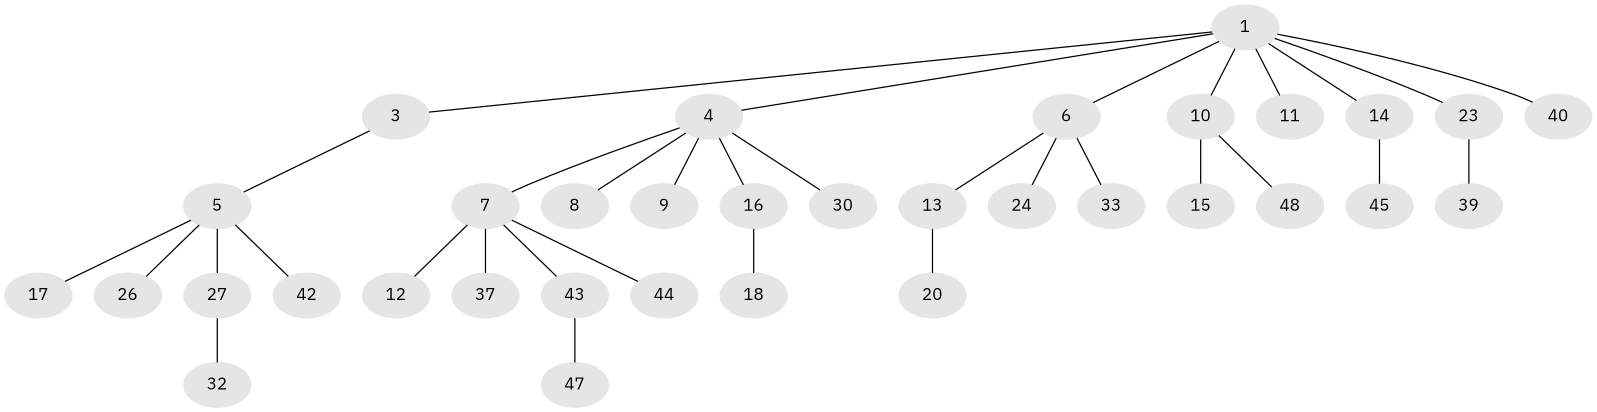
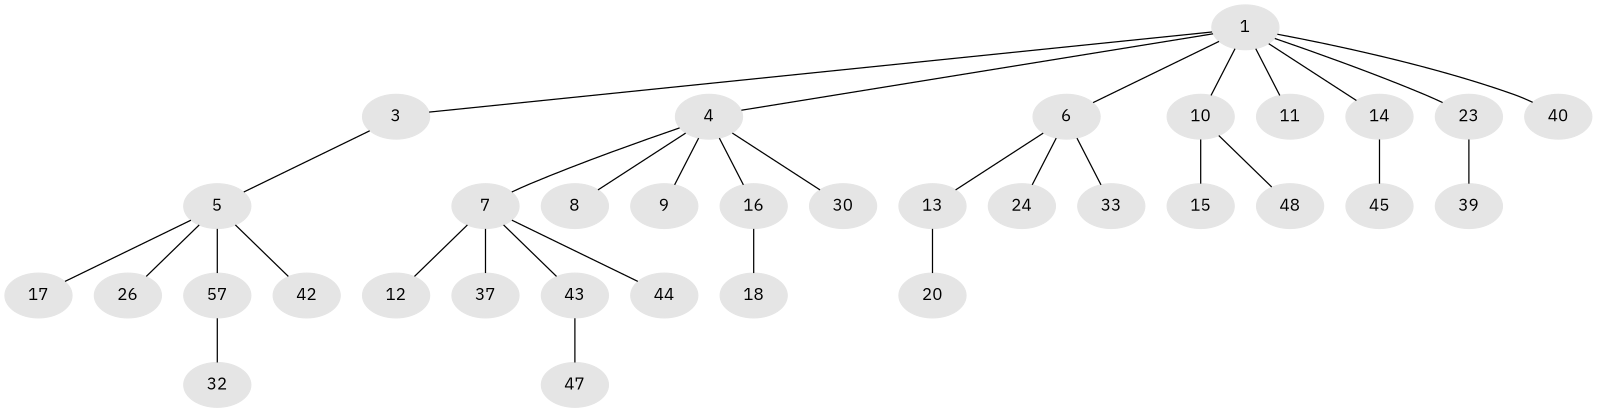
(217, 296) -> (217, 296)
